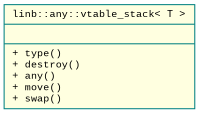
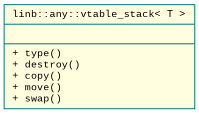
(35, 76) -> (38, 76)
